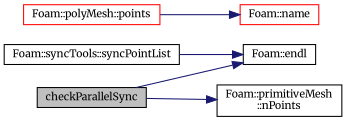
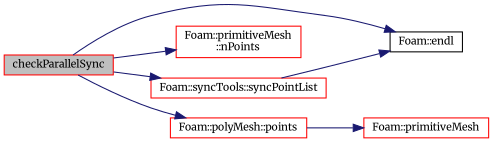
(279, 15) -> (426, 128)
(92, 55) -> (239, 88)
none -> (132, 74)
(92, 98) -> (59, 65)
none -> (126, 98)
(279, 101) -> (239, 42)
